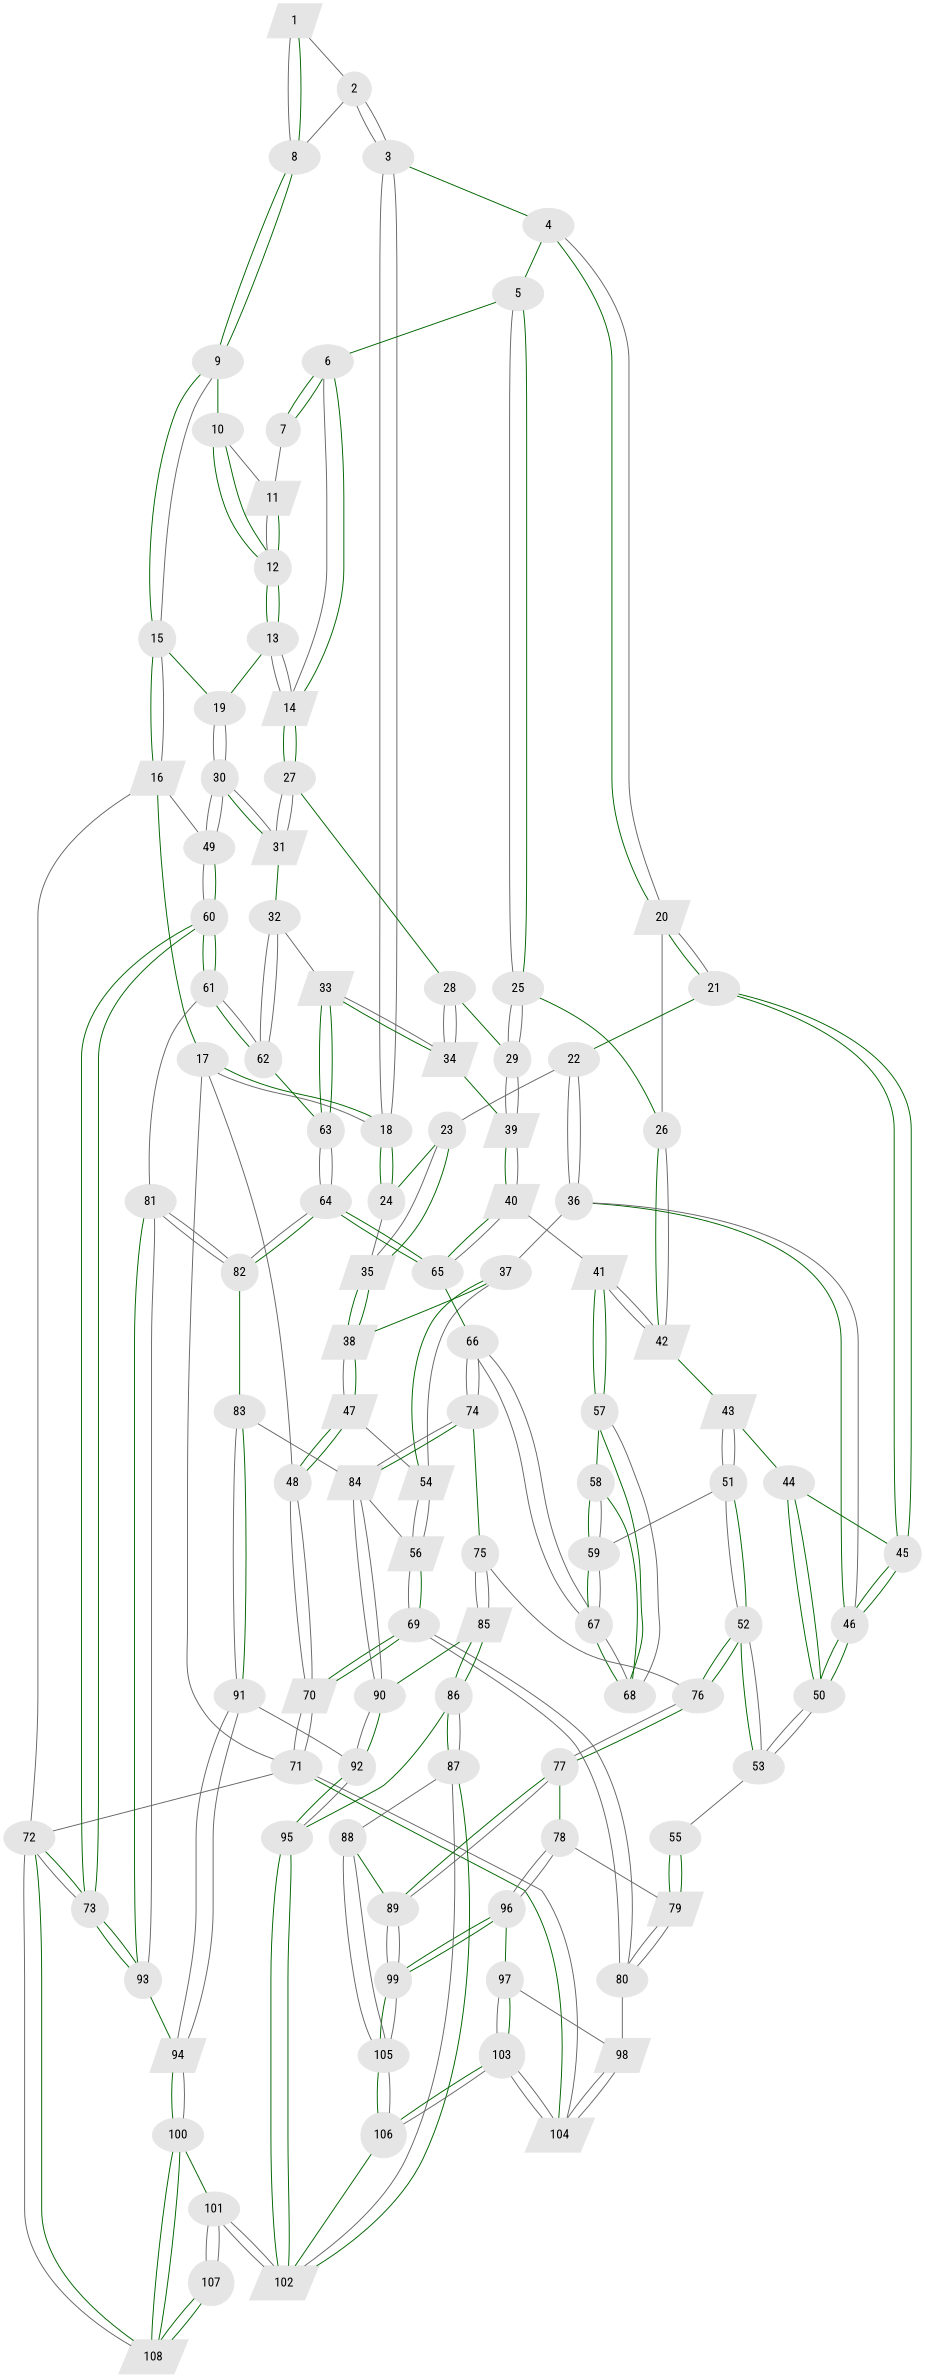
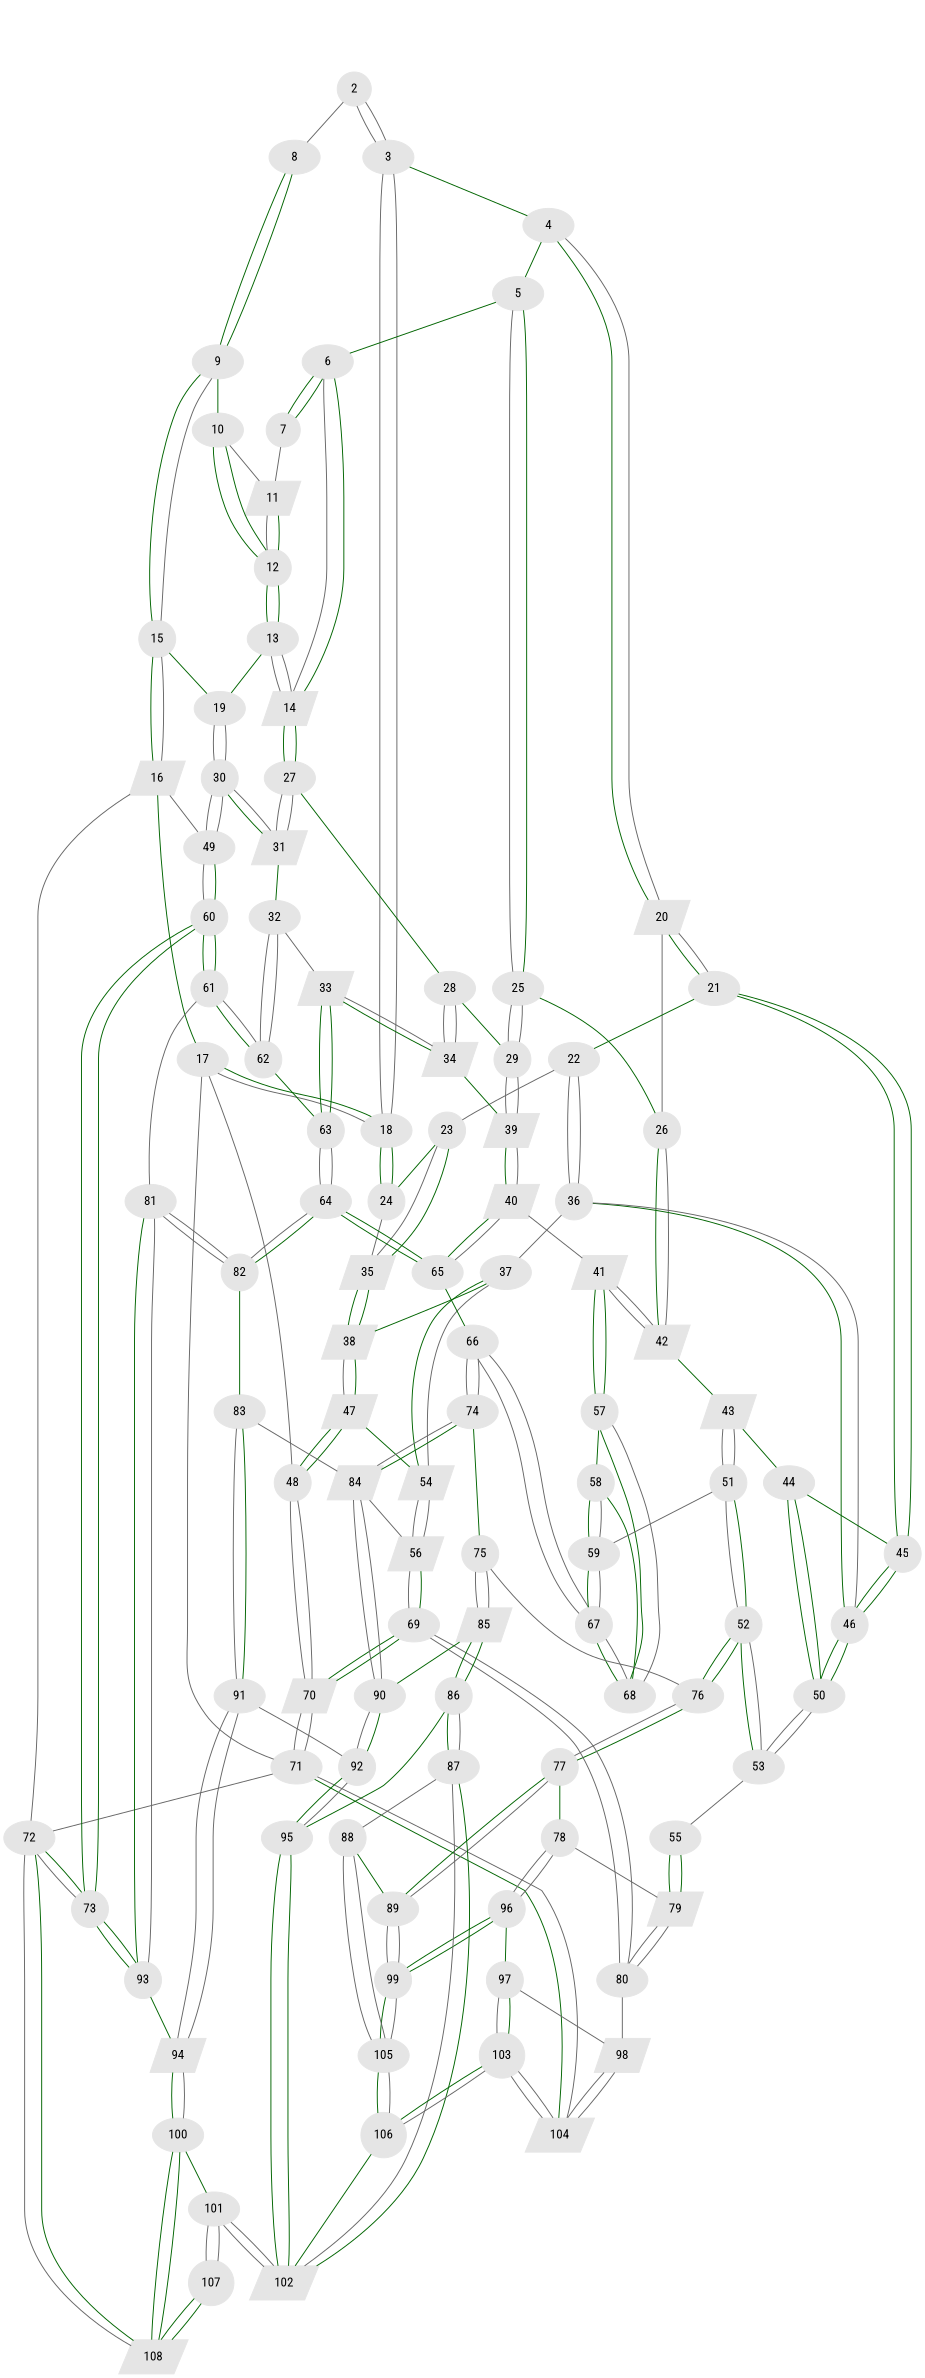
(295, 21) -> none
(388, 1447) -> (388, 1447)
